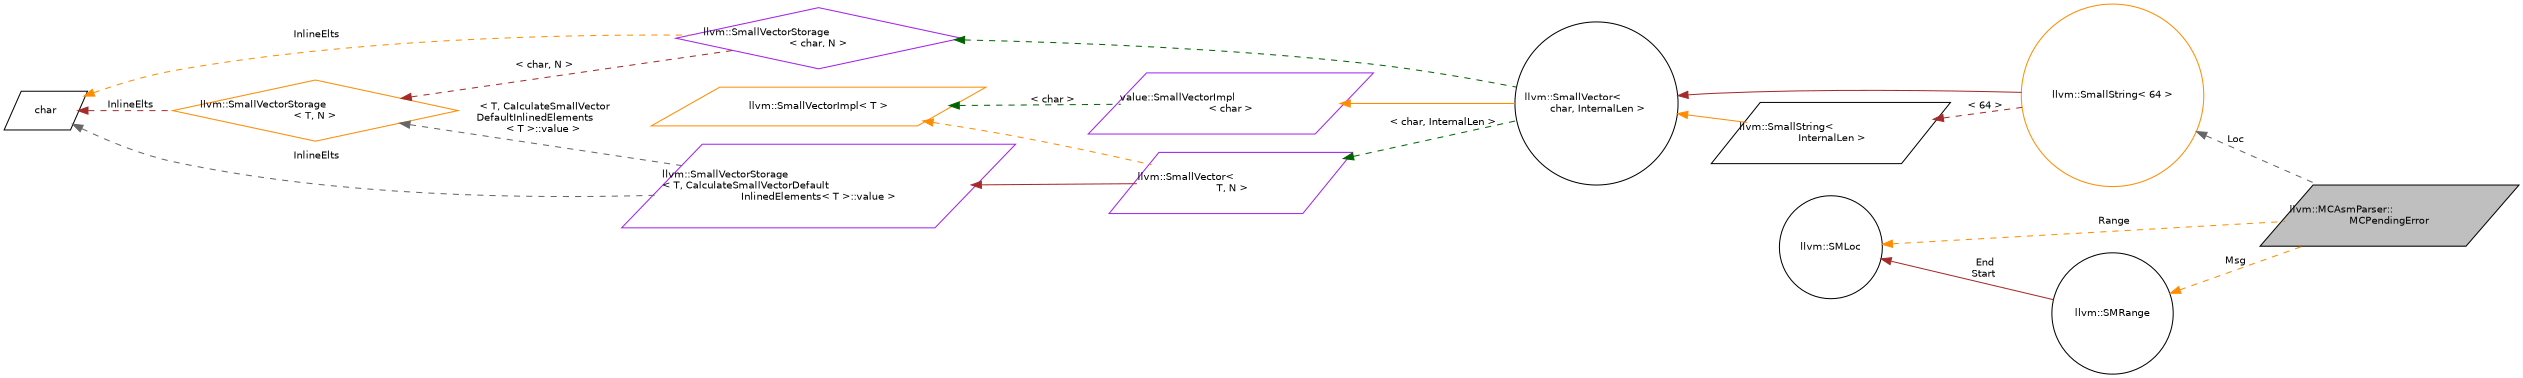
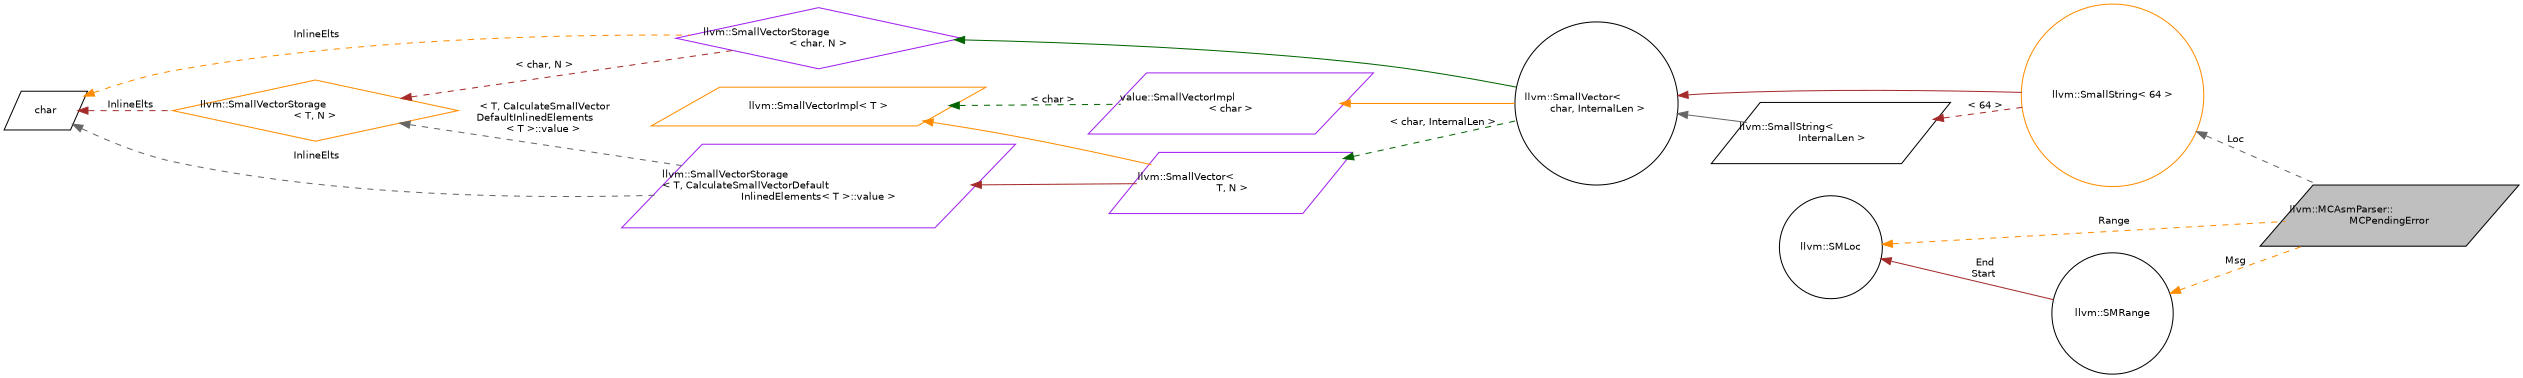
(1242, 52) -> (1242, 52)
(1717, 119) -> (1717, 119)
(1043, 142) -> (1043, 142)
